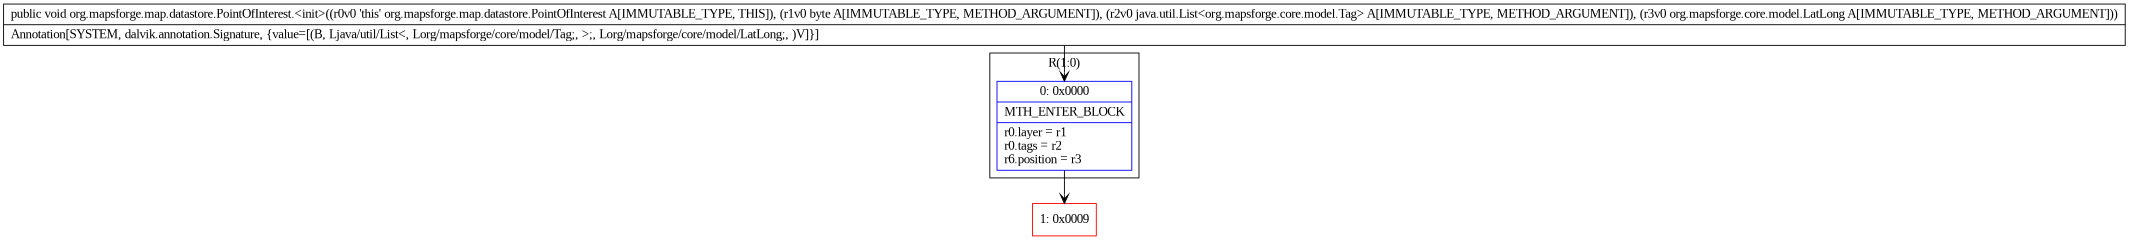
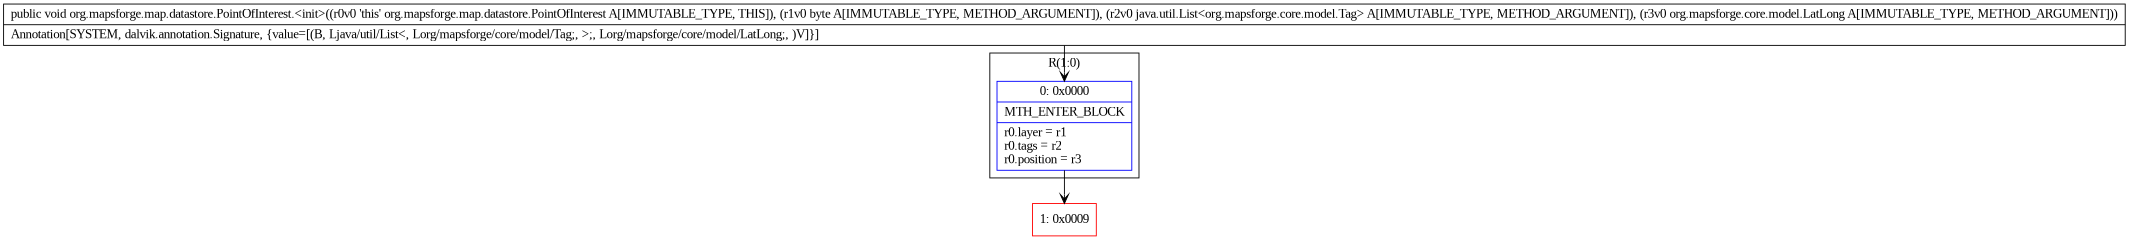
(1043, 160) -> (1043, 160)
